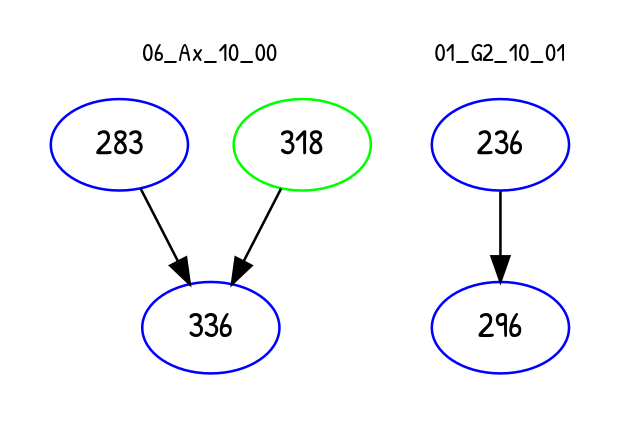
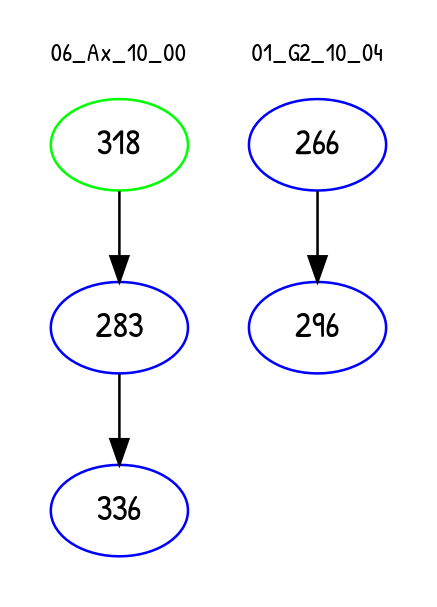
(500, 55) -> (318, 55)
(500, 145) -> (318, 145)
(262, 225) -> (119, 224)
